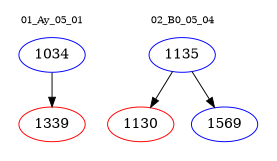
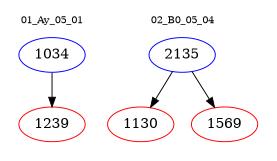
(182, 55) -> (182, 55)
(52, 124) -> (52, 124)
(225, 124) -> (225, 124)
